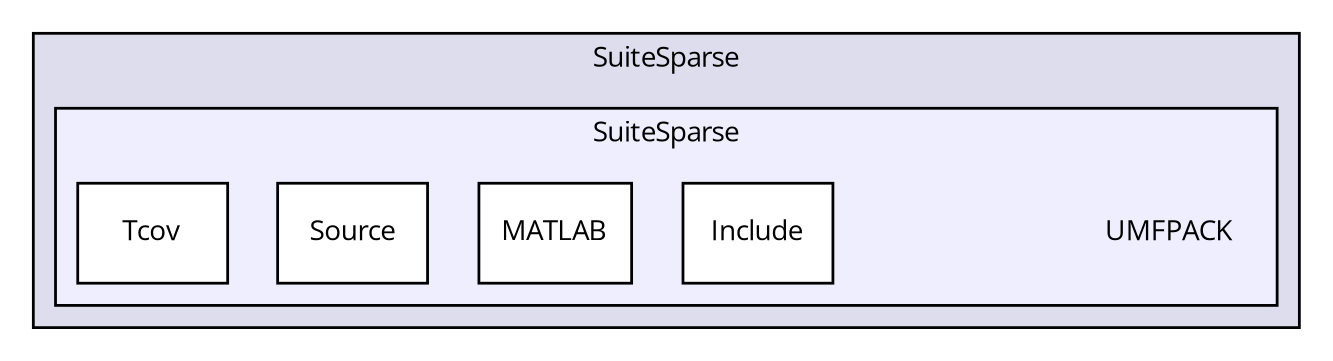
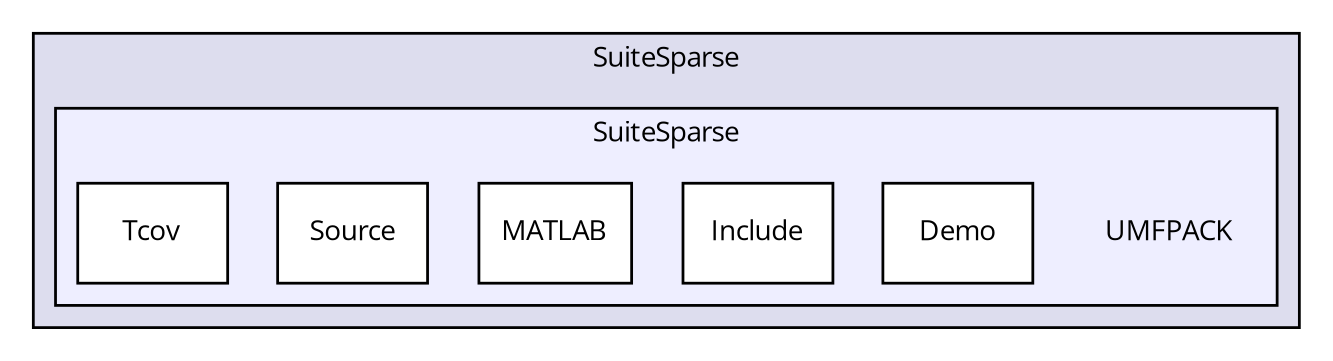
none -> (958, 233)
